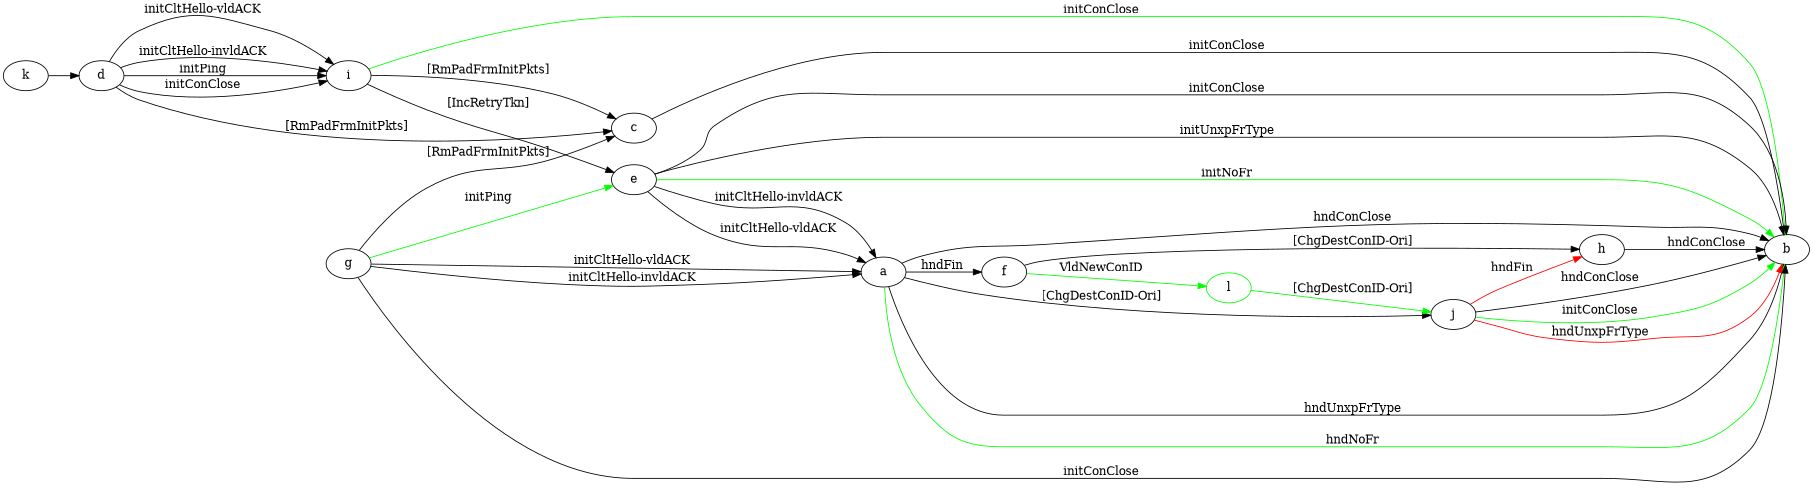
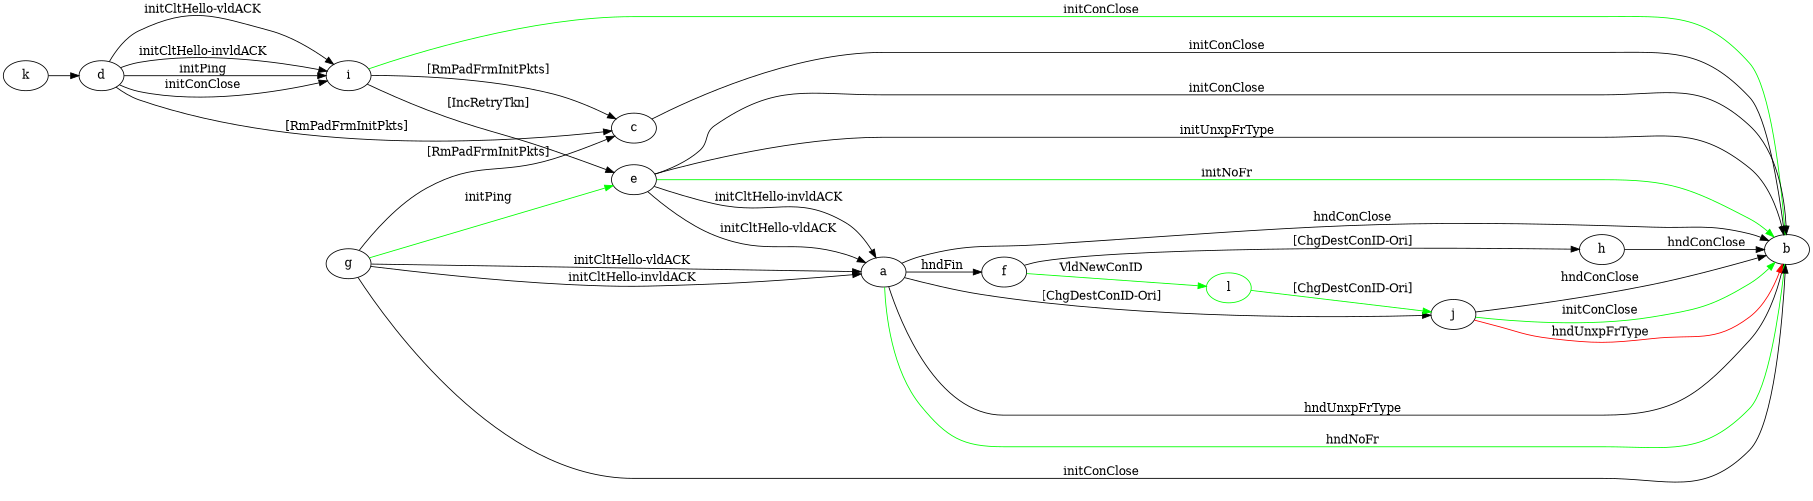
(1521, 280) -> none
